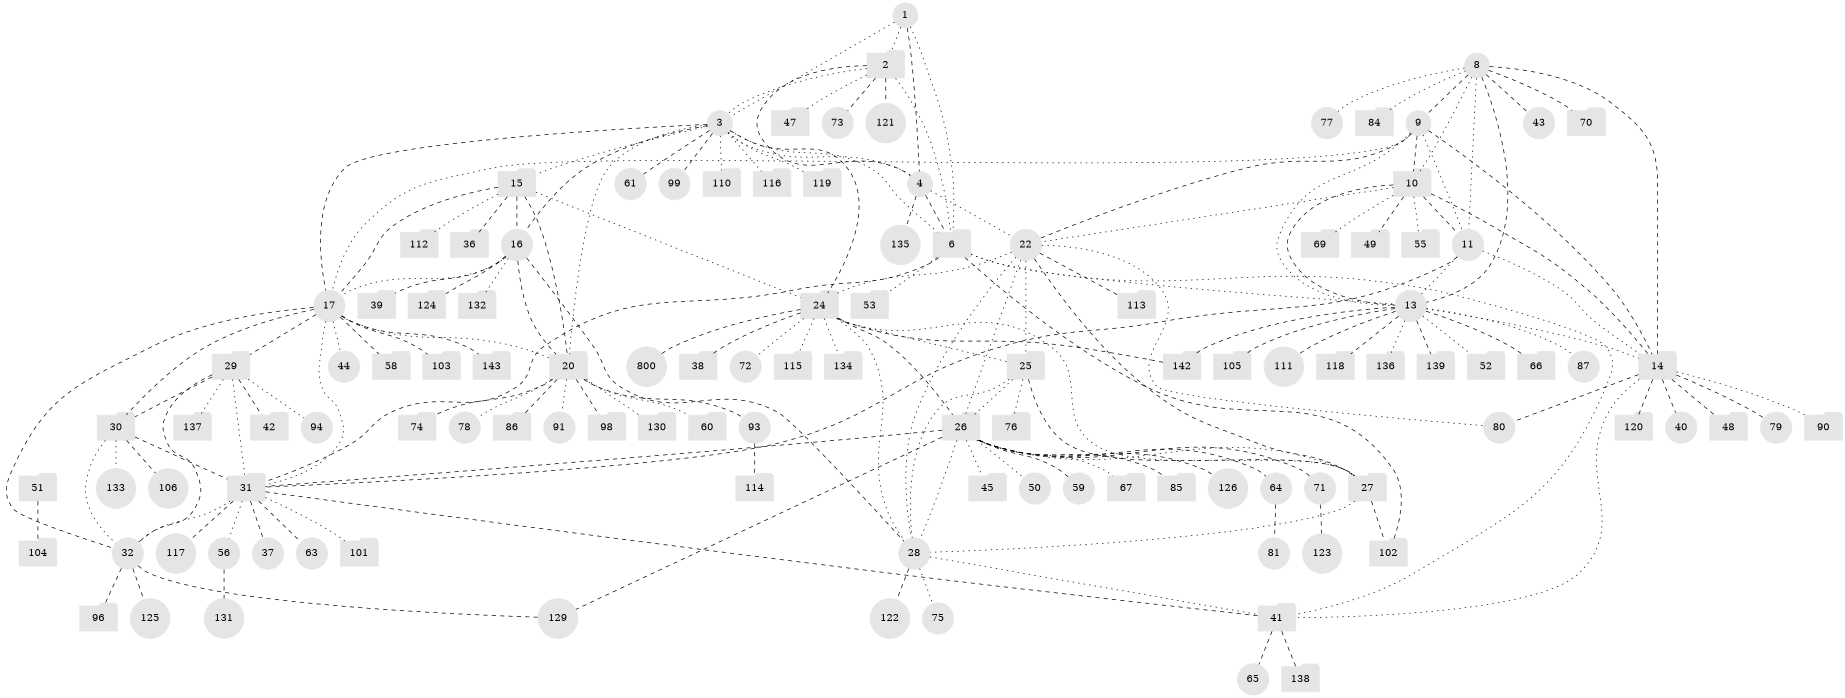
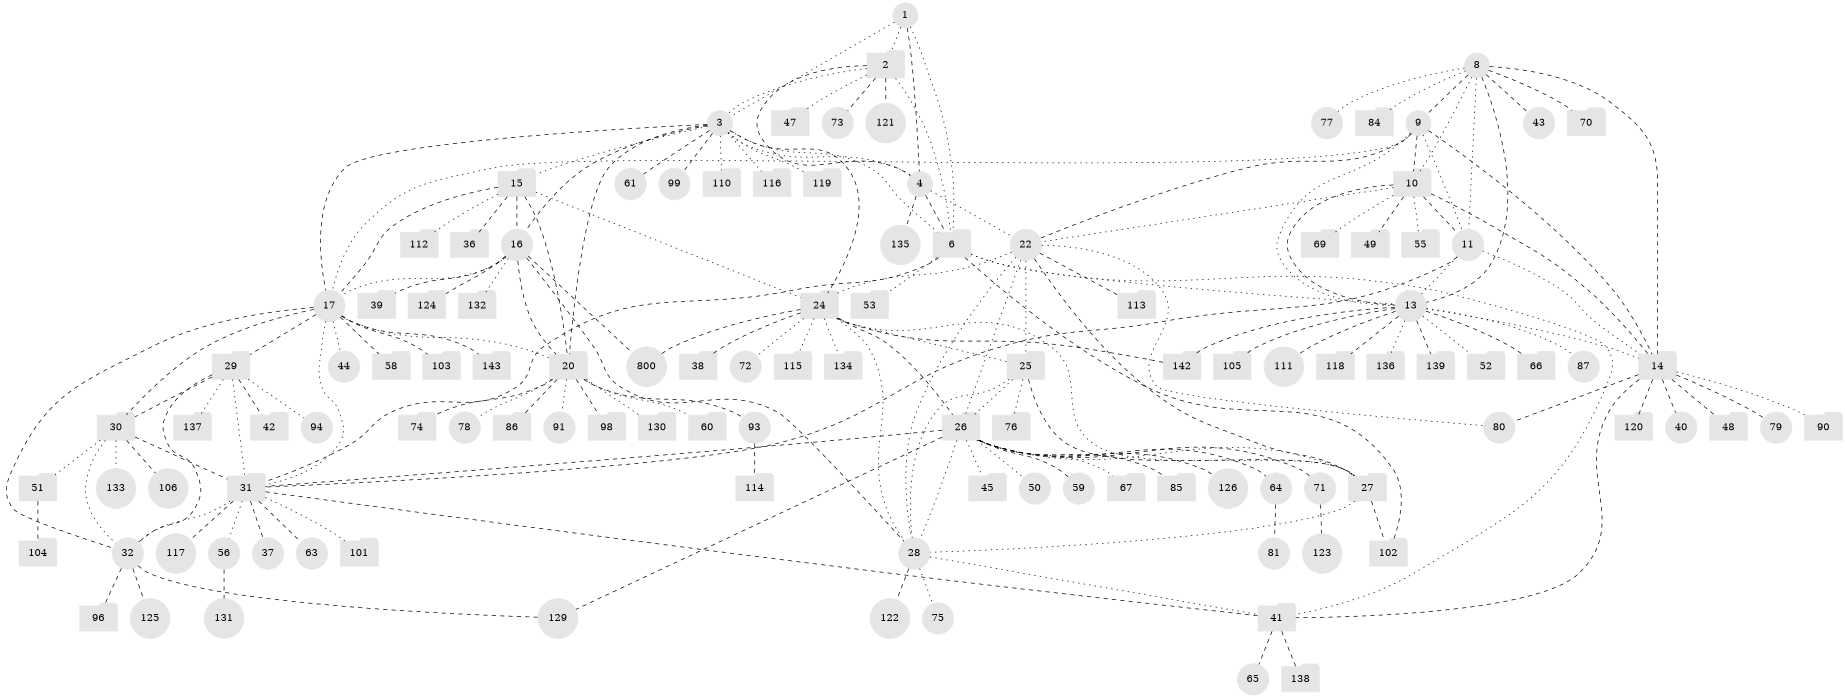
(592, 205) -> (592, 205)
none -> (580, 304)
none -> (77, 458)
(1546, 590) -> (1546, 590)
